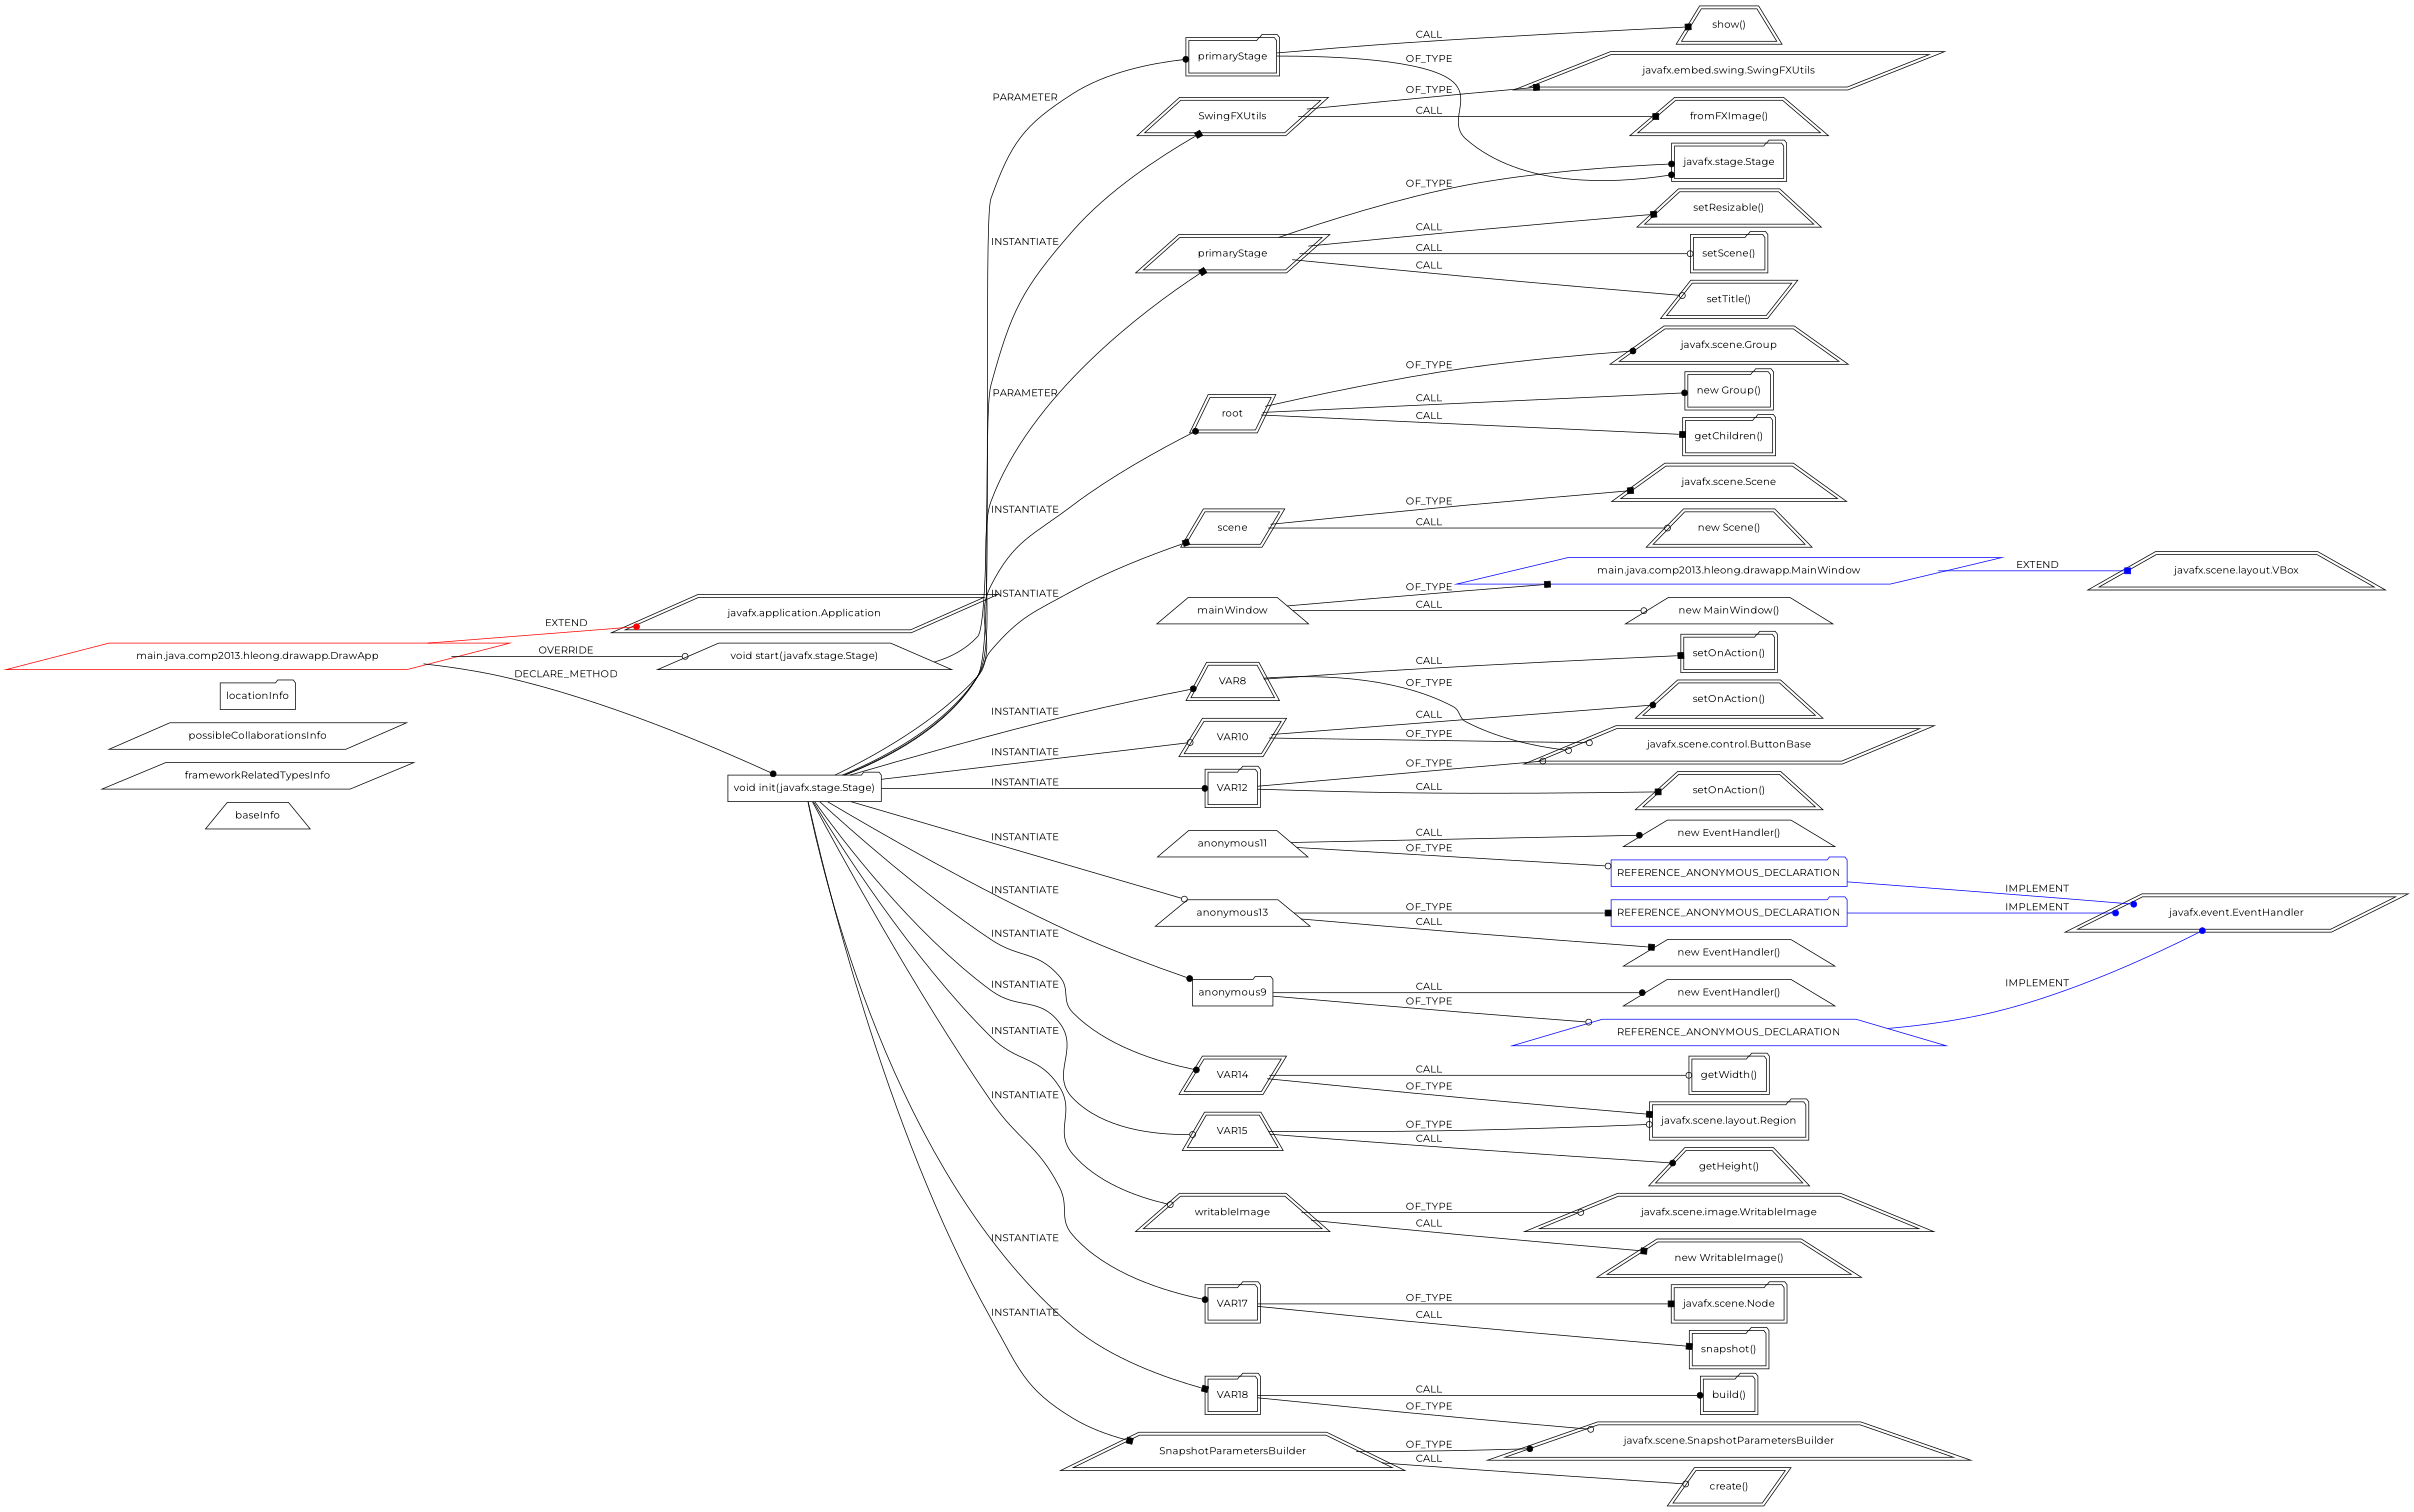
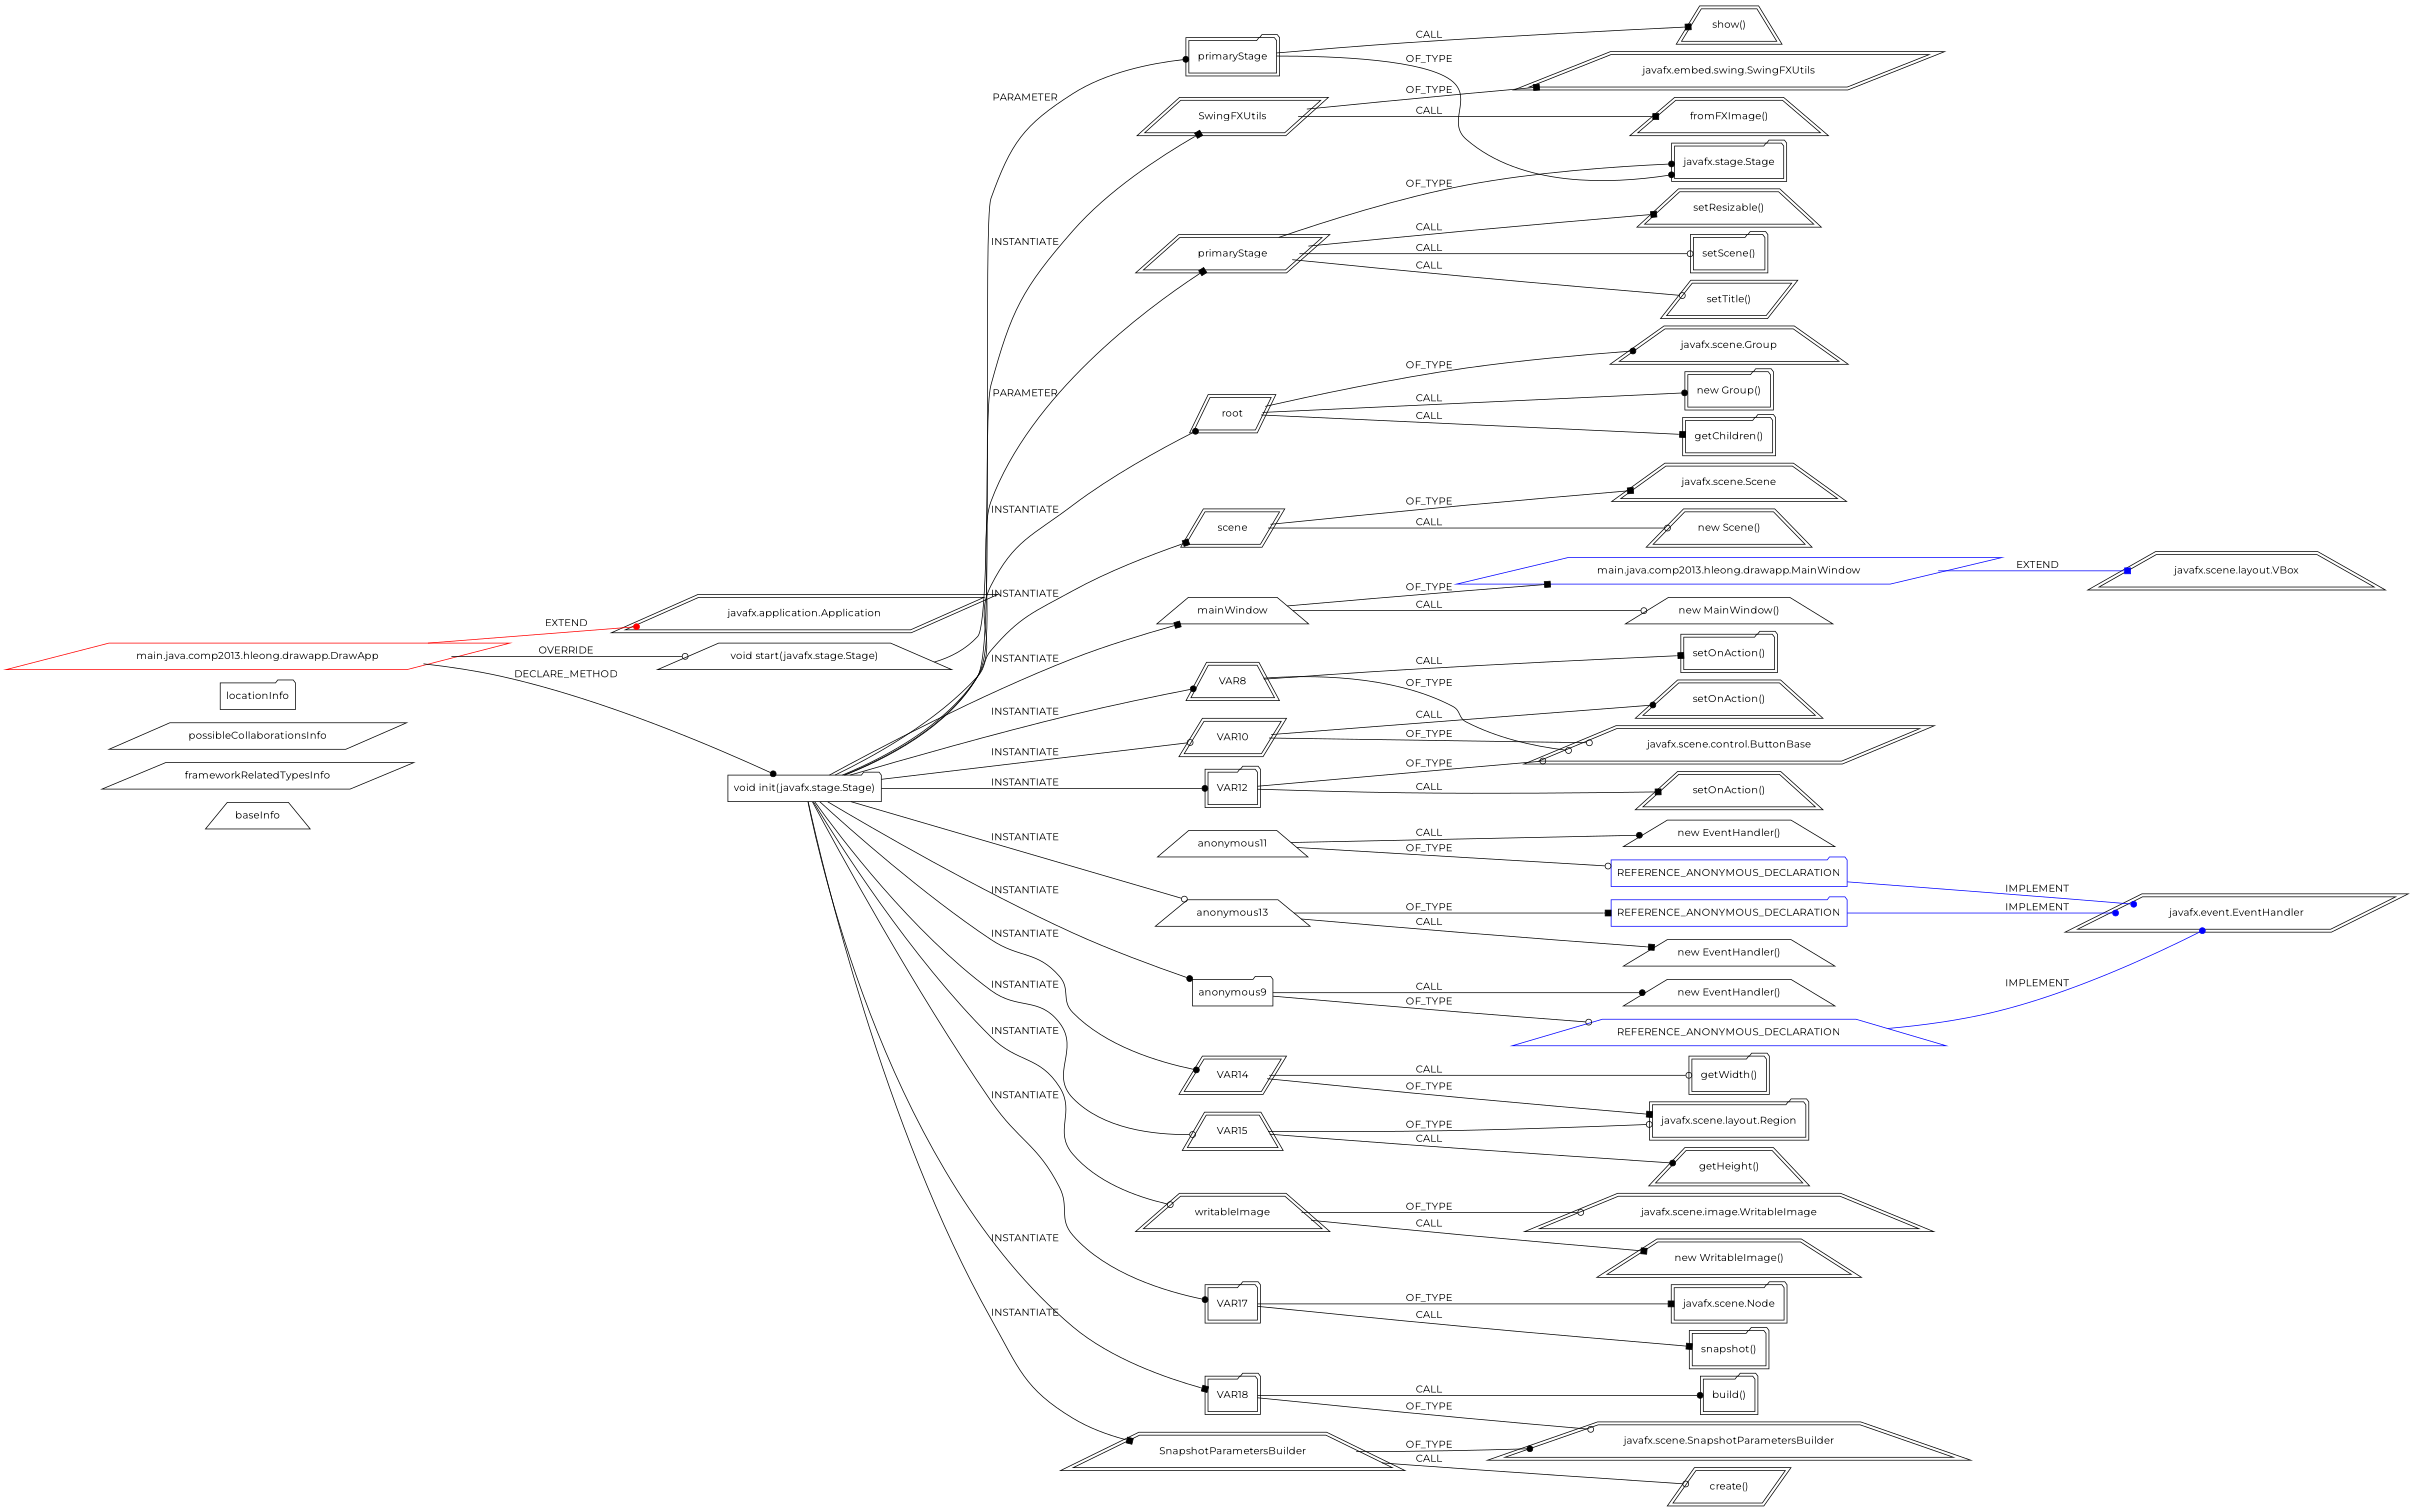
none -> (997, 691)
